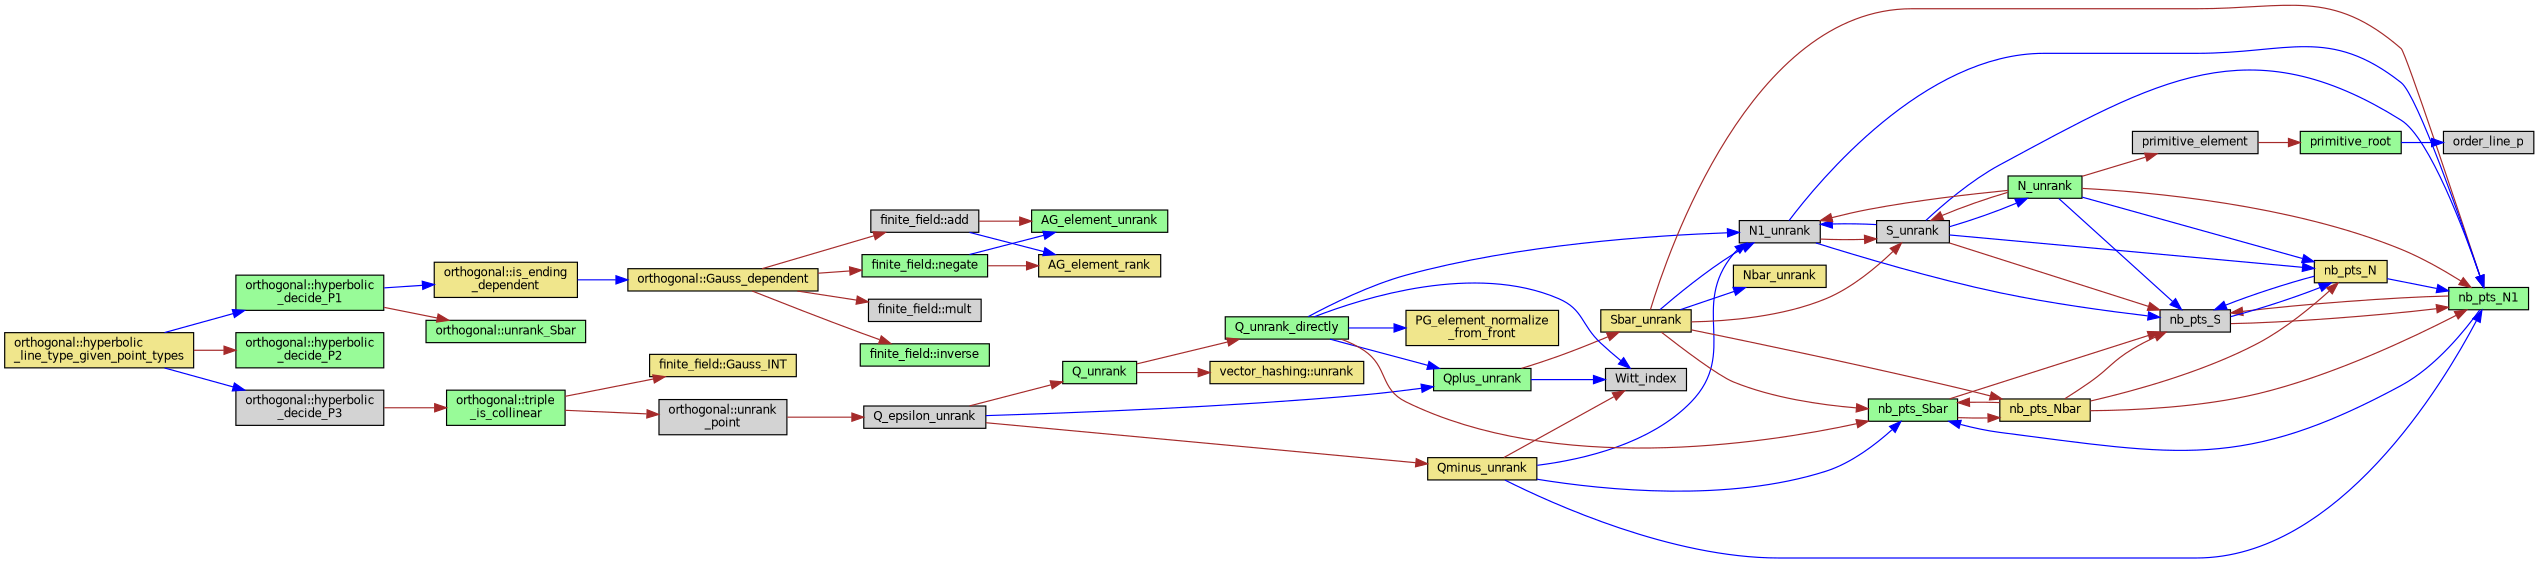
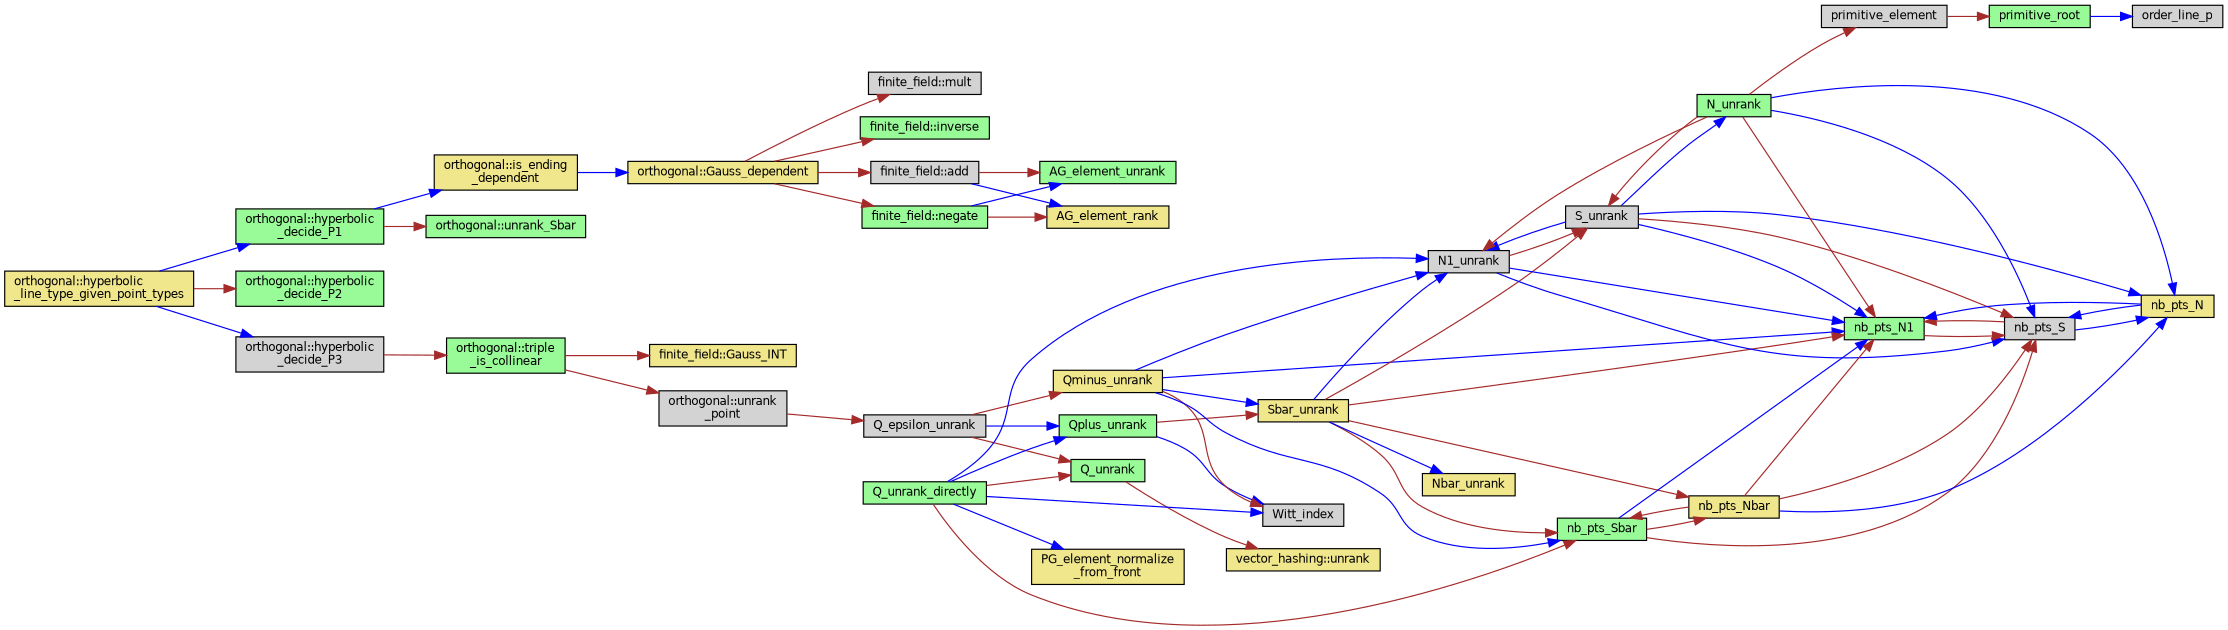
(1182, 353) -> (1023, 481)
(2218, 362) -> (1992, 468)
none -> (1205, 396)
(2240, 445) -> (1738, 432)
